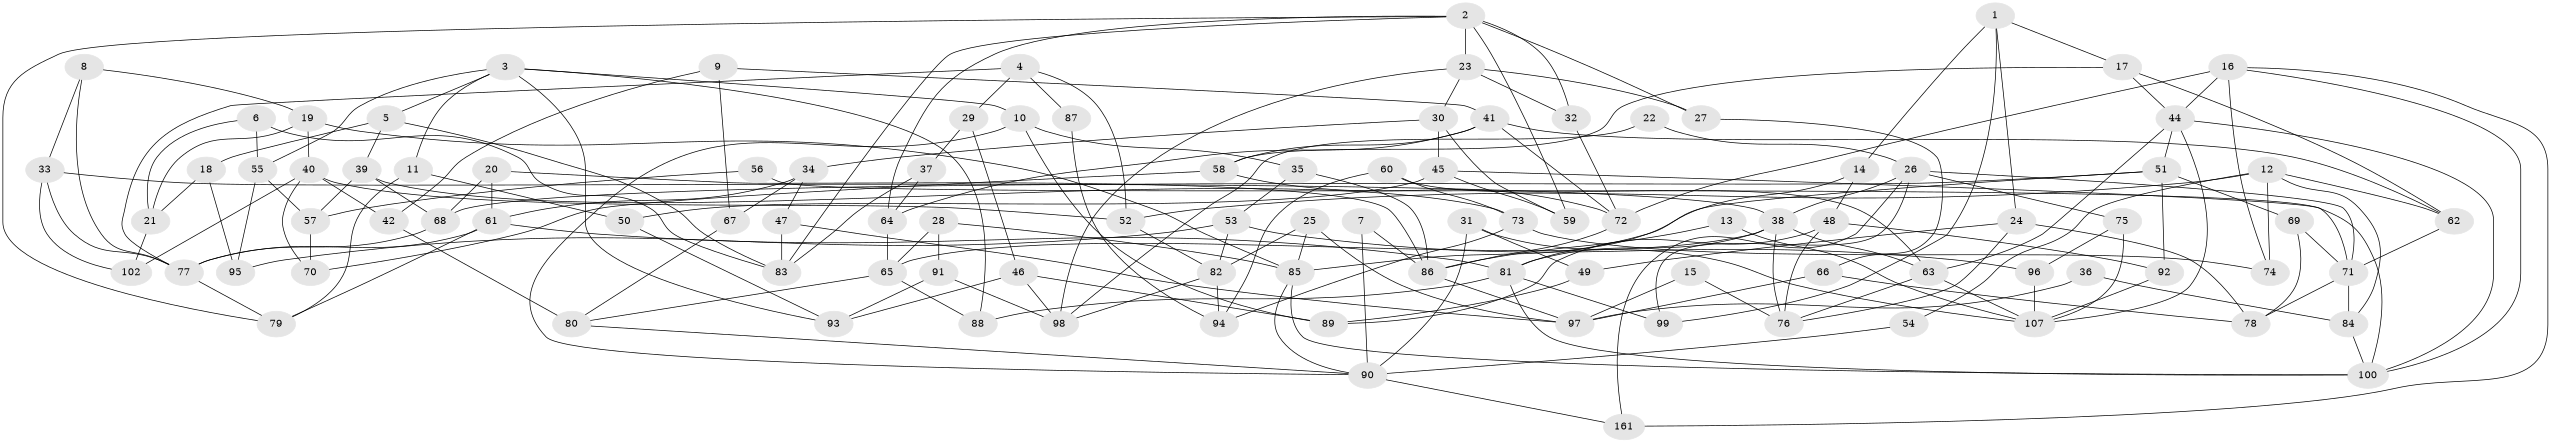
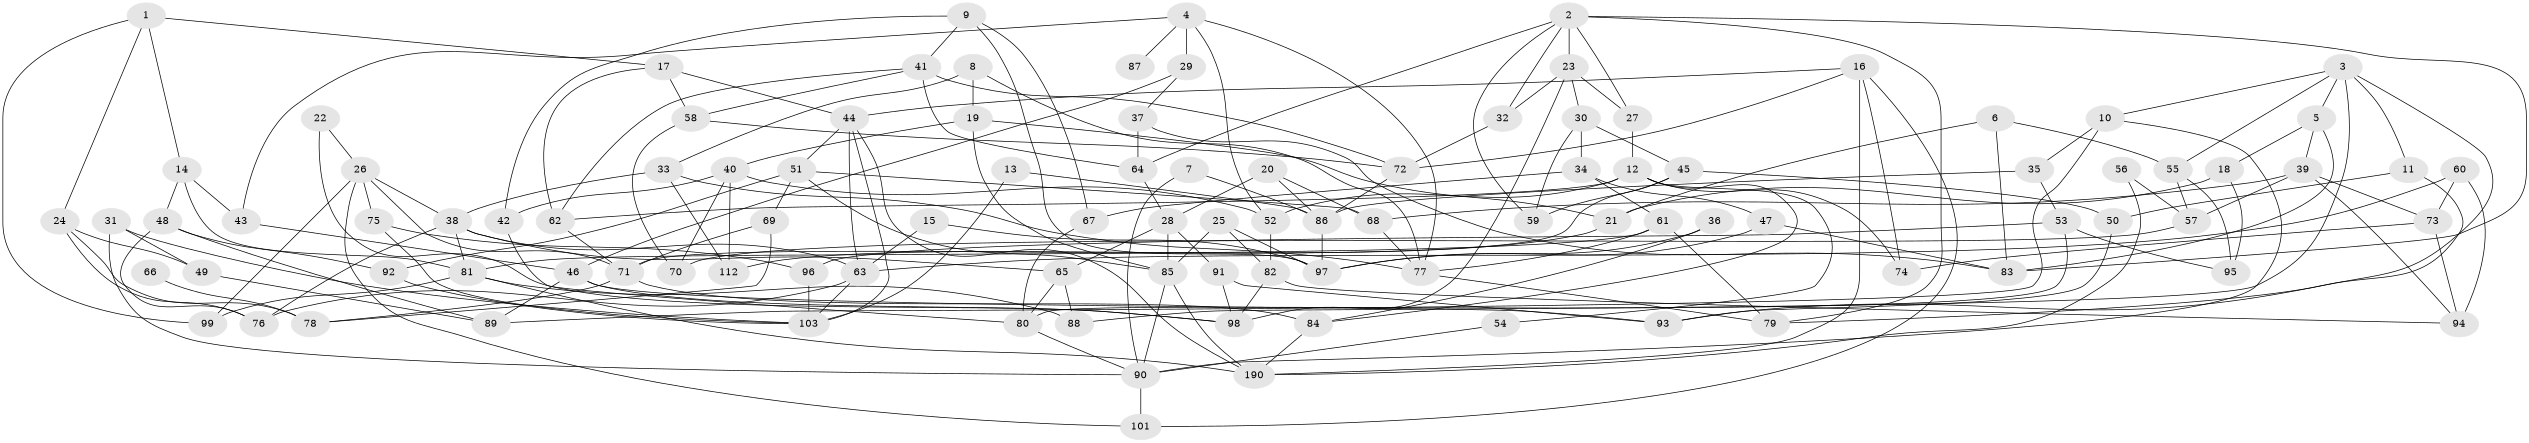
(1920, 145) -> (1633, 149)
(492, 196) -> (1223, 193)
none -> (241, 221)
(1112, 249) -> (2379, 237)
(1223, 249) -> (1574, 308)
(887, 250) -> (1153, 195)
(131, 273) -> (729, 273)
(1699, 298) -> (1054, 224)
(1737, 298) -> (904, 241)
(2035, 324) -> (809, 324)
(2368, 376) -> (1254, 376)
(1624, 427) -> (1141, 427)
